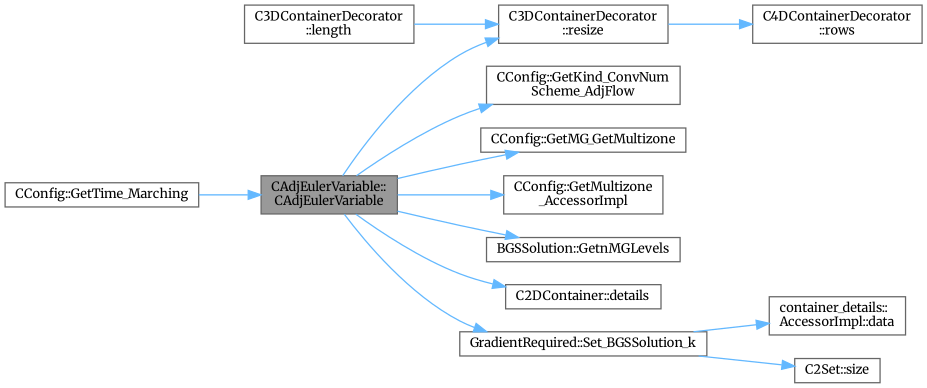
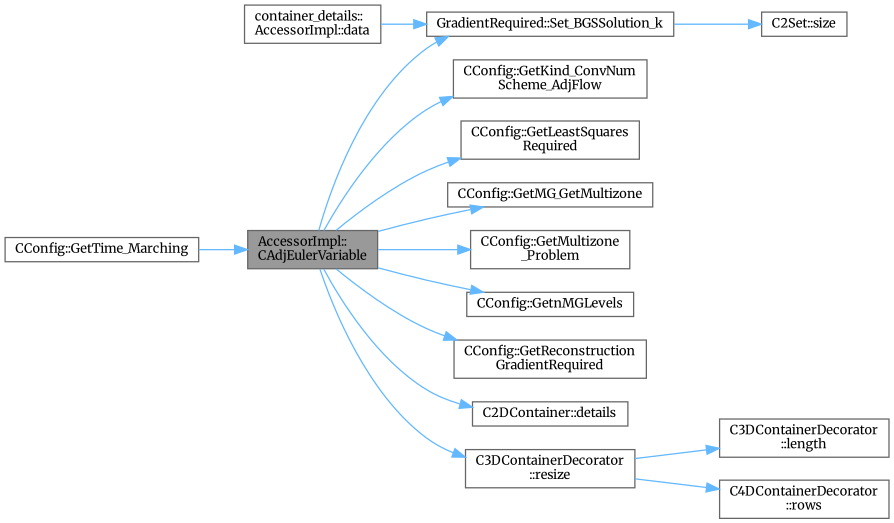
(450, 24) -> (671, 454)
none -> (550, 140)
(329, 195) -> (313, 250)
(583, 195) -> (550, 250)
(583, 250) -> (550, 304)
(725, 328) -> (397, 24)
none -> (550, 359)
